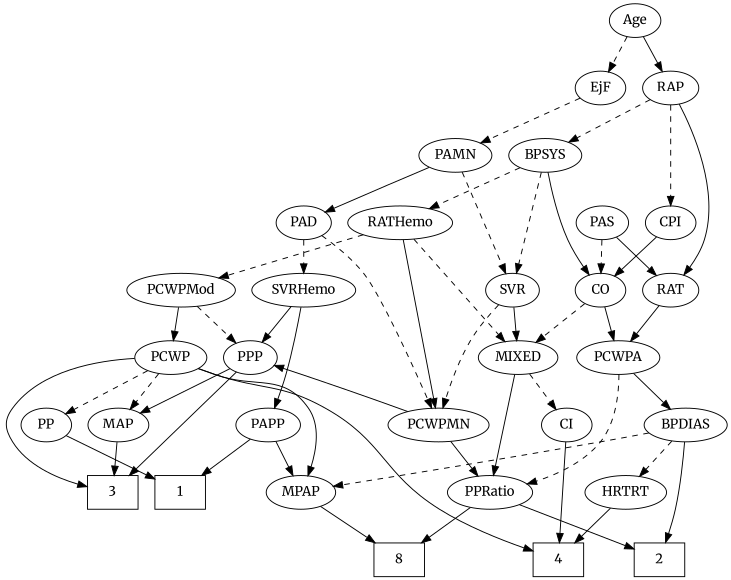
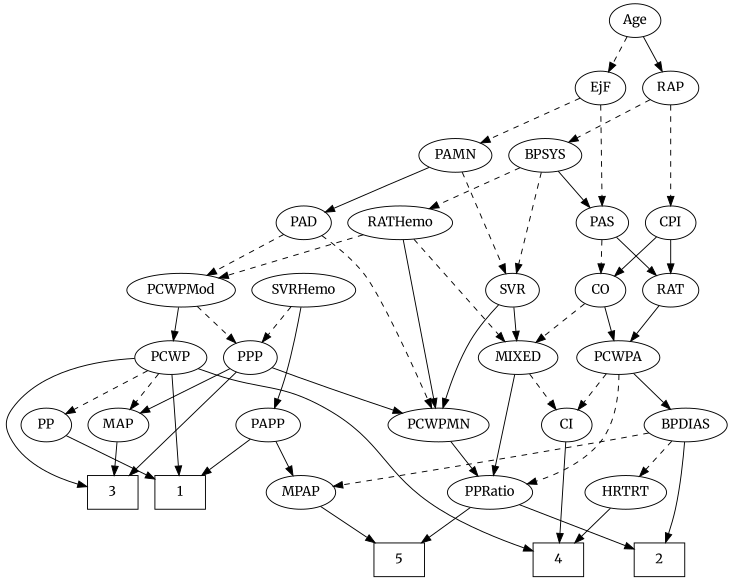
none -> (601, 151)
(707, 185) -> (671, 252)
(561, 222) -> (571, 186)
(304, 247) -> (250, 253)
(280, 321) -> (280, 321)
(466, 348) -> (466, 348)
none -> (595, 388)
(346, 390) -> (333, 389)
(307, 406) -> (175, 420)
(399, 560) -> (399, 560)
